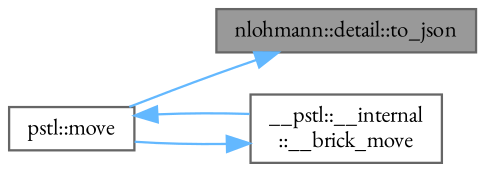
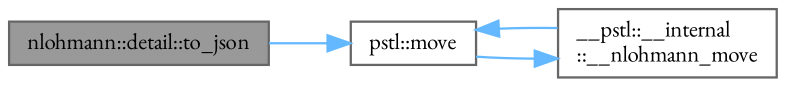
(192, 83) -> (298, 43)
(346, 129) -> (667, 43)
